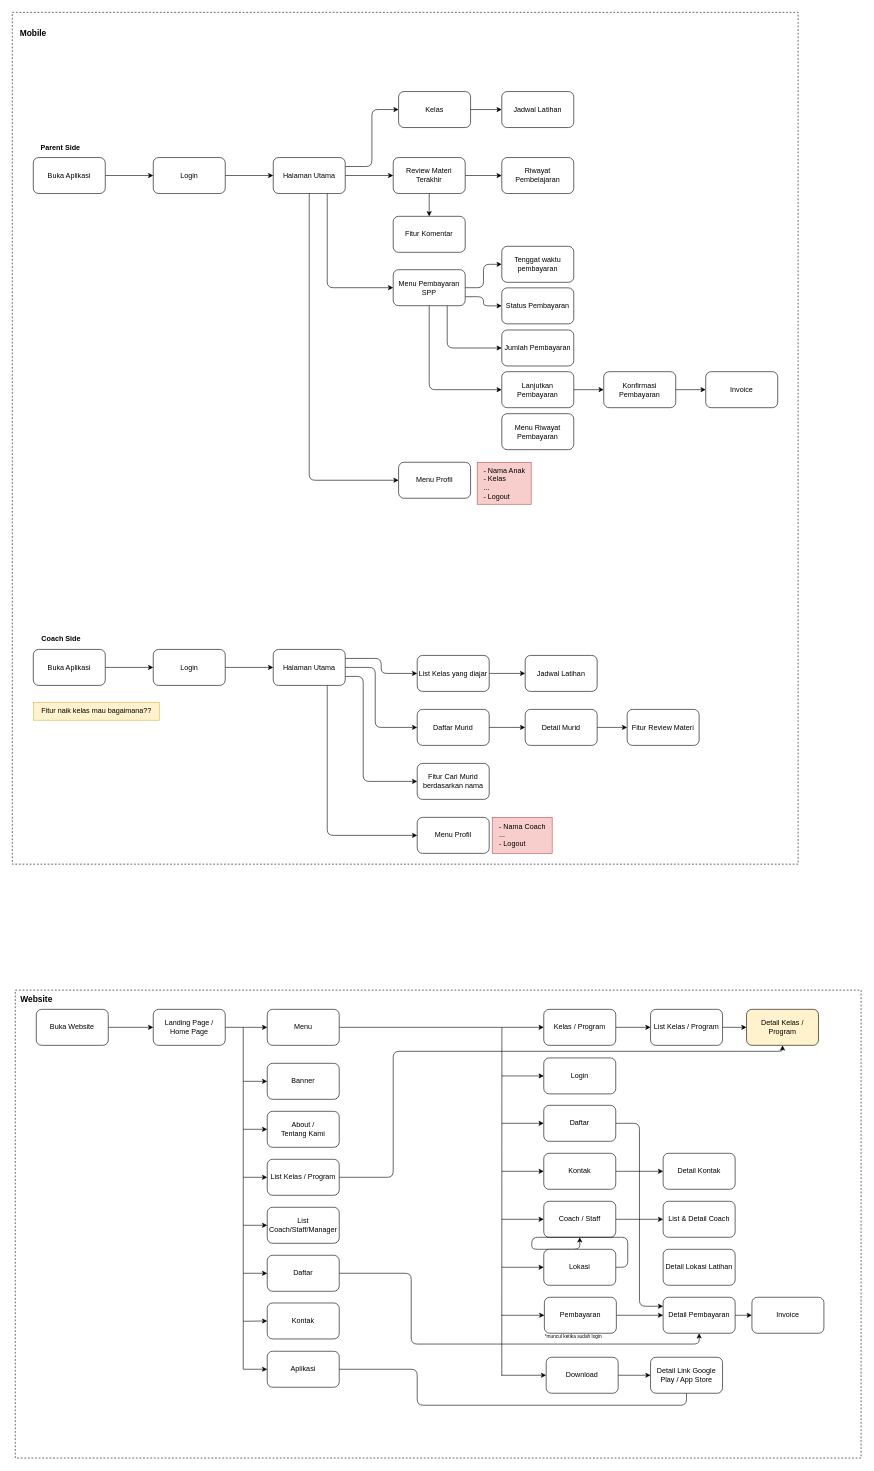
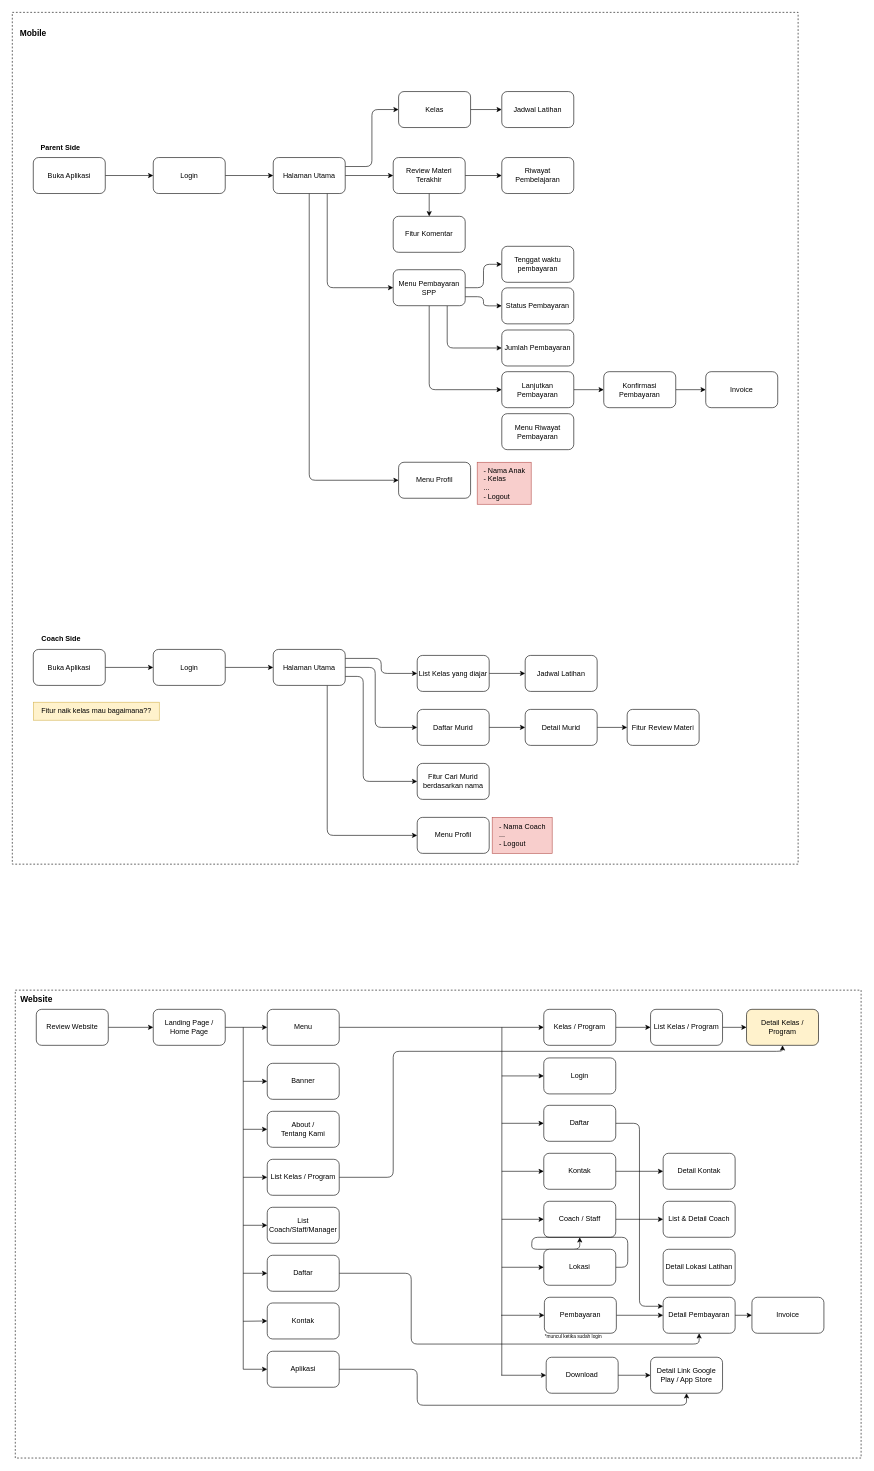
(72, 1028) -> (72, 1028)
(687, 1397) -> (687, 1398)
